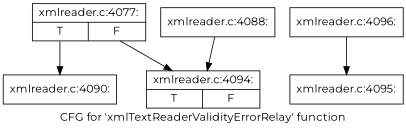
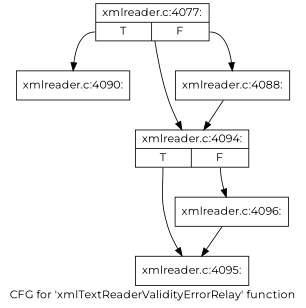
none -> (226, 43)
none -> (221, 179)
none -> (164, 210)
